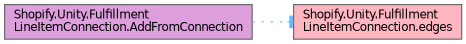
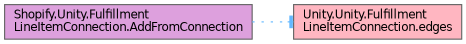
(378, 22) -> (378, 22)
